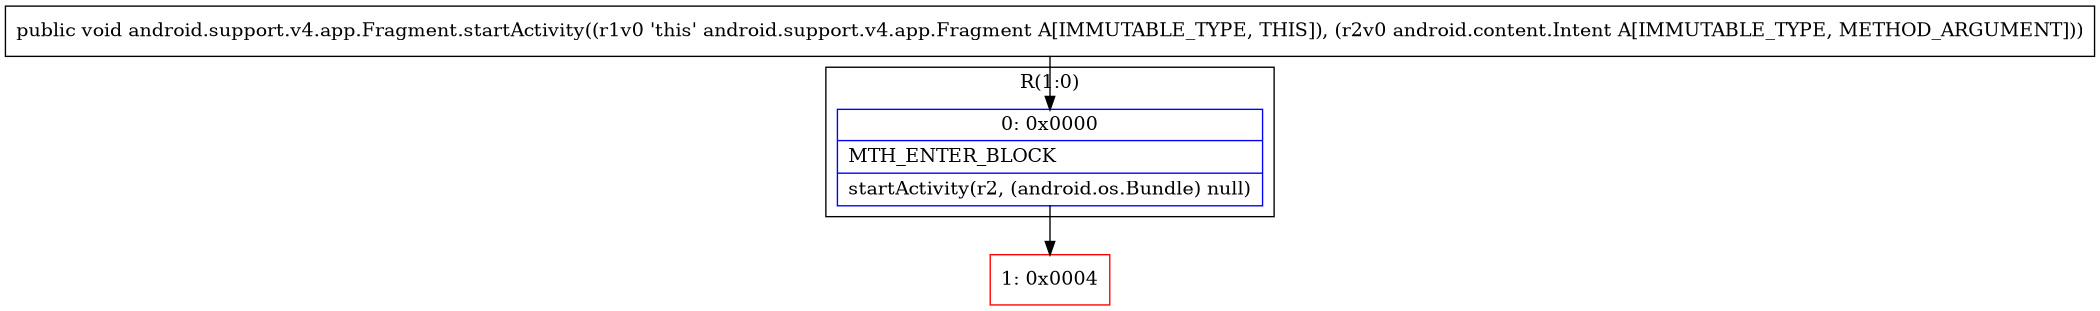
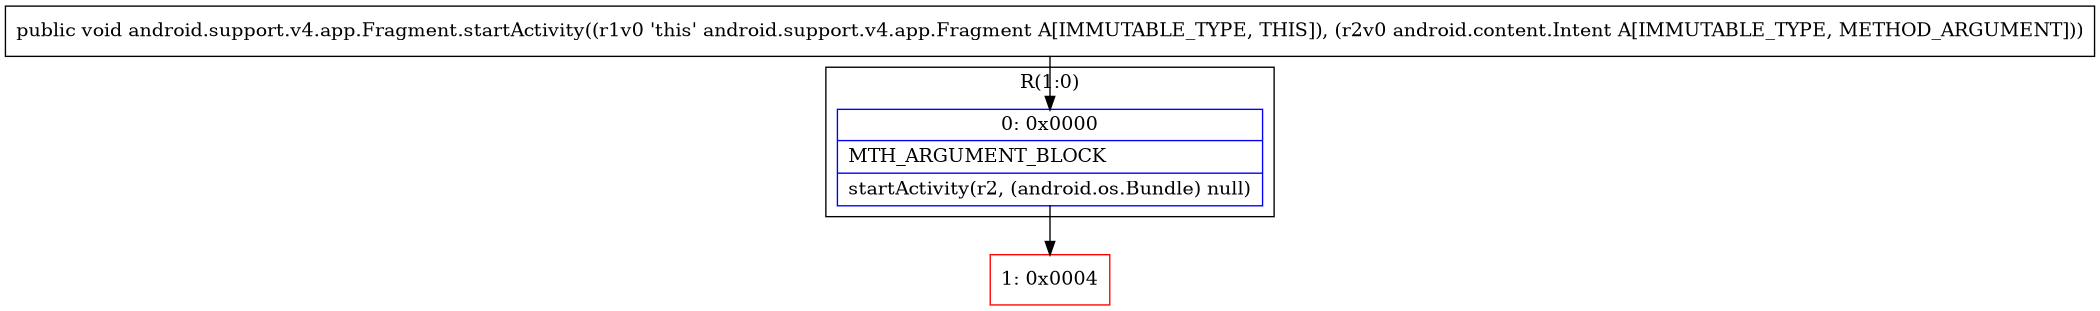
(953, 156) -> (977, 156)
